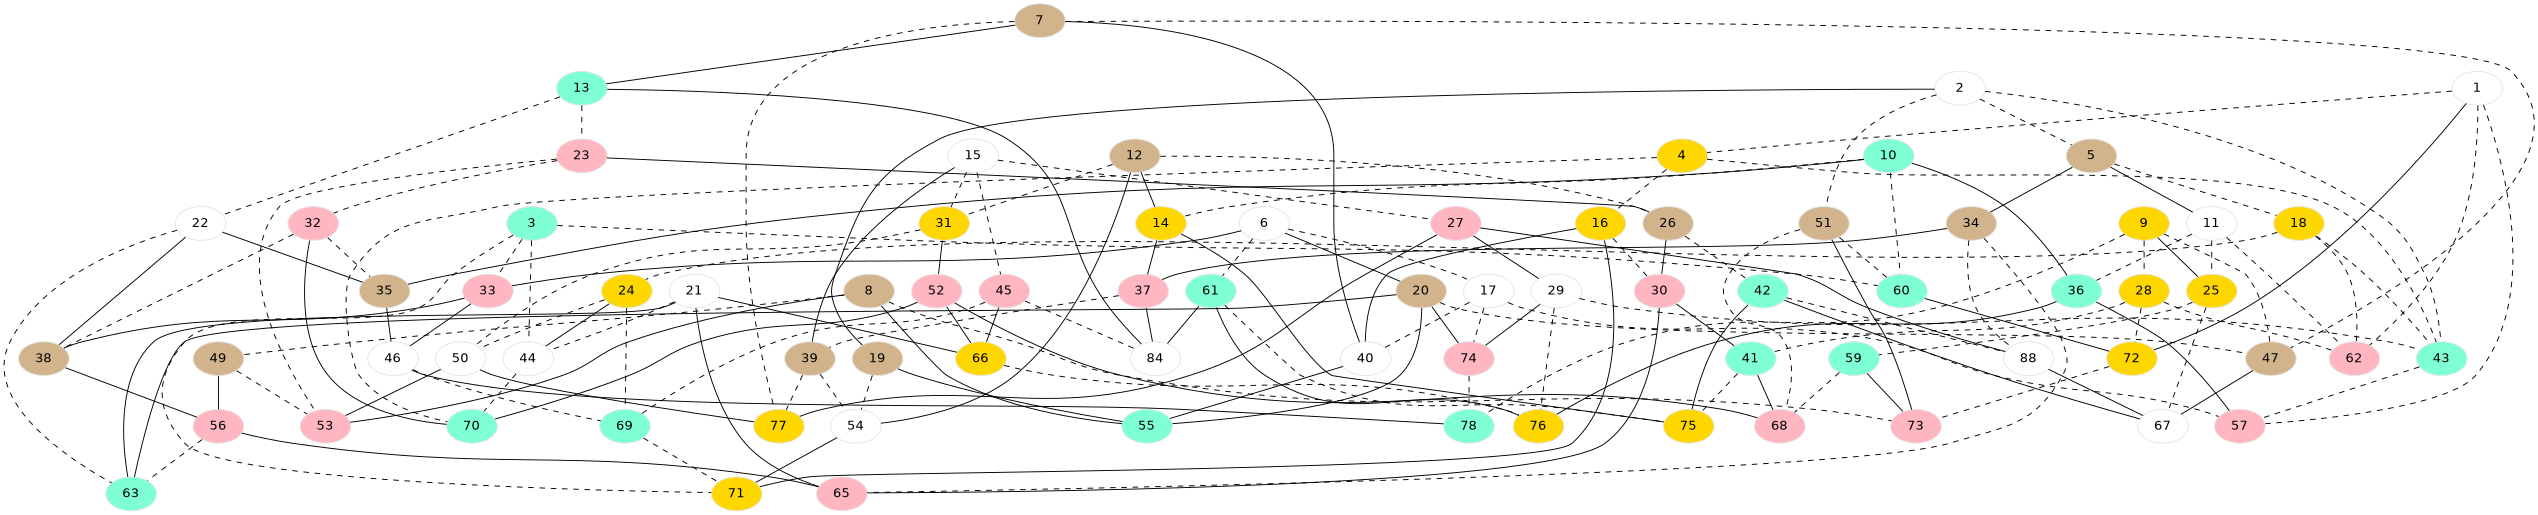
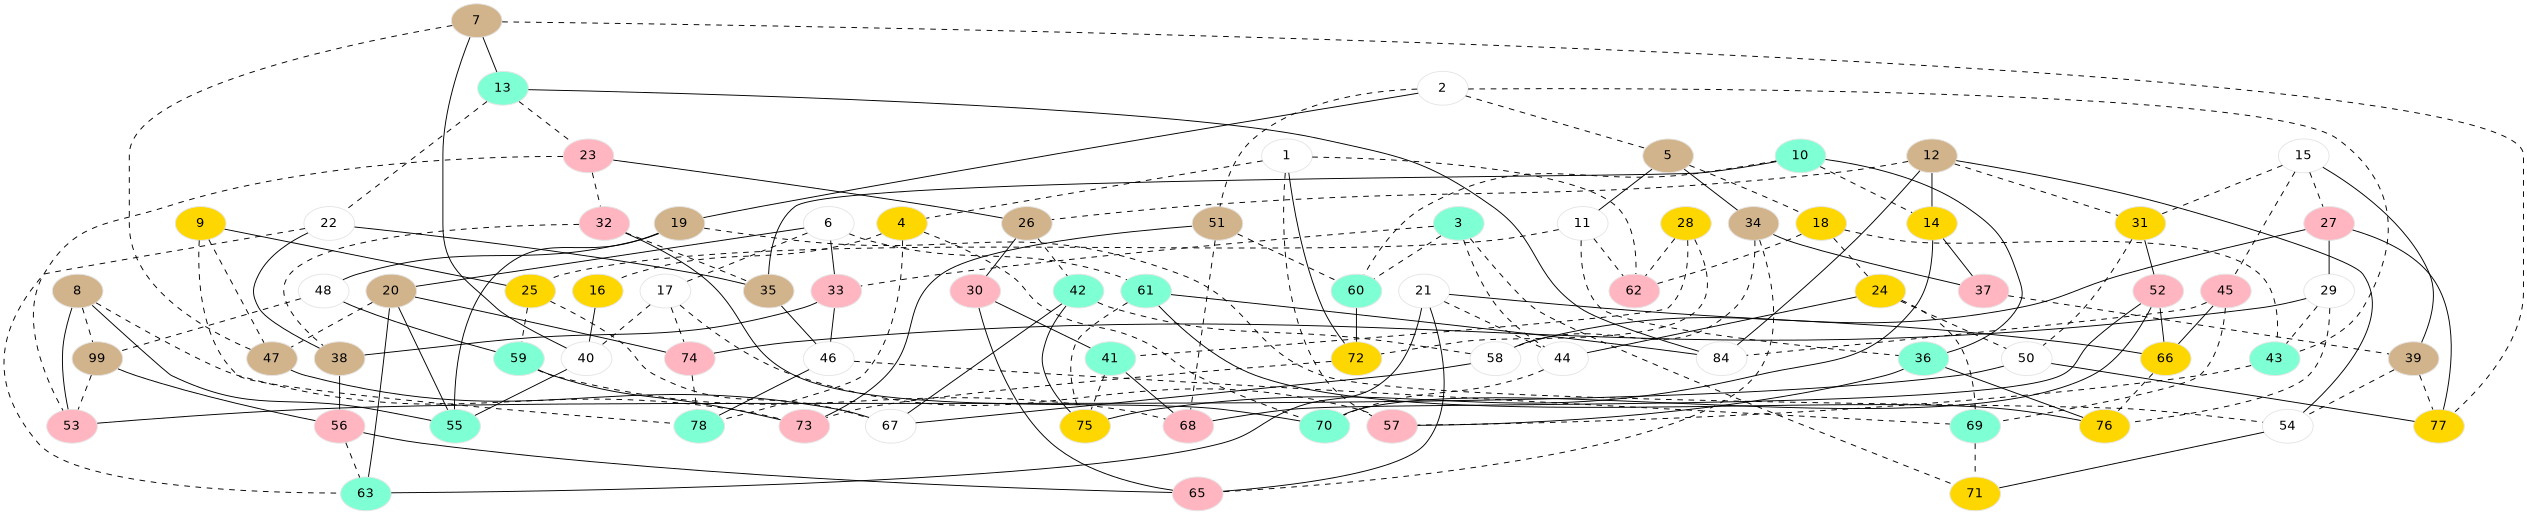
(2108, 176) -> (861, 376)
(1630, 257) -> none
(2144, 264) -> none
none -> (324, 291)
(1149, 325) -> (1832, 262)
(218, 359) -> (97, 359)
(2029, 359) -> (1495, 359)
(1273, 467) -> none
